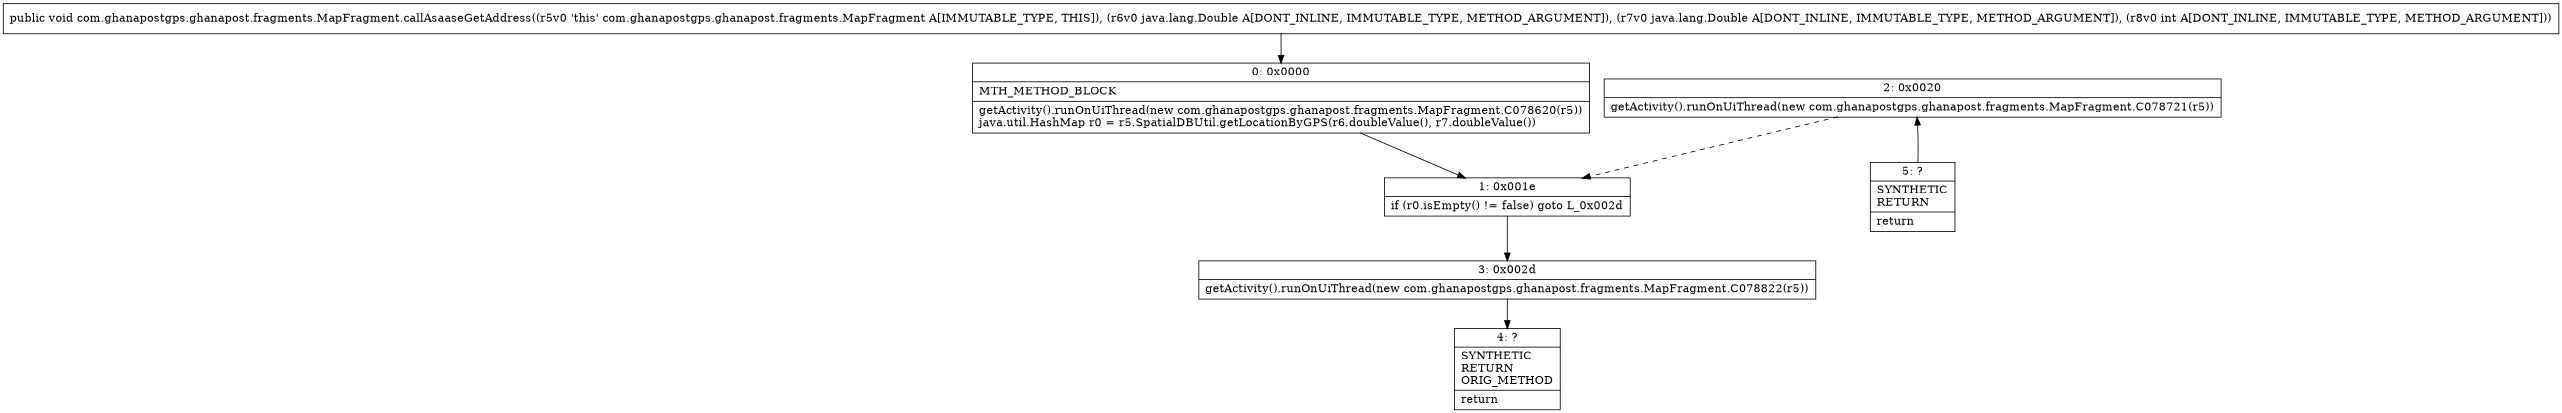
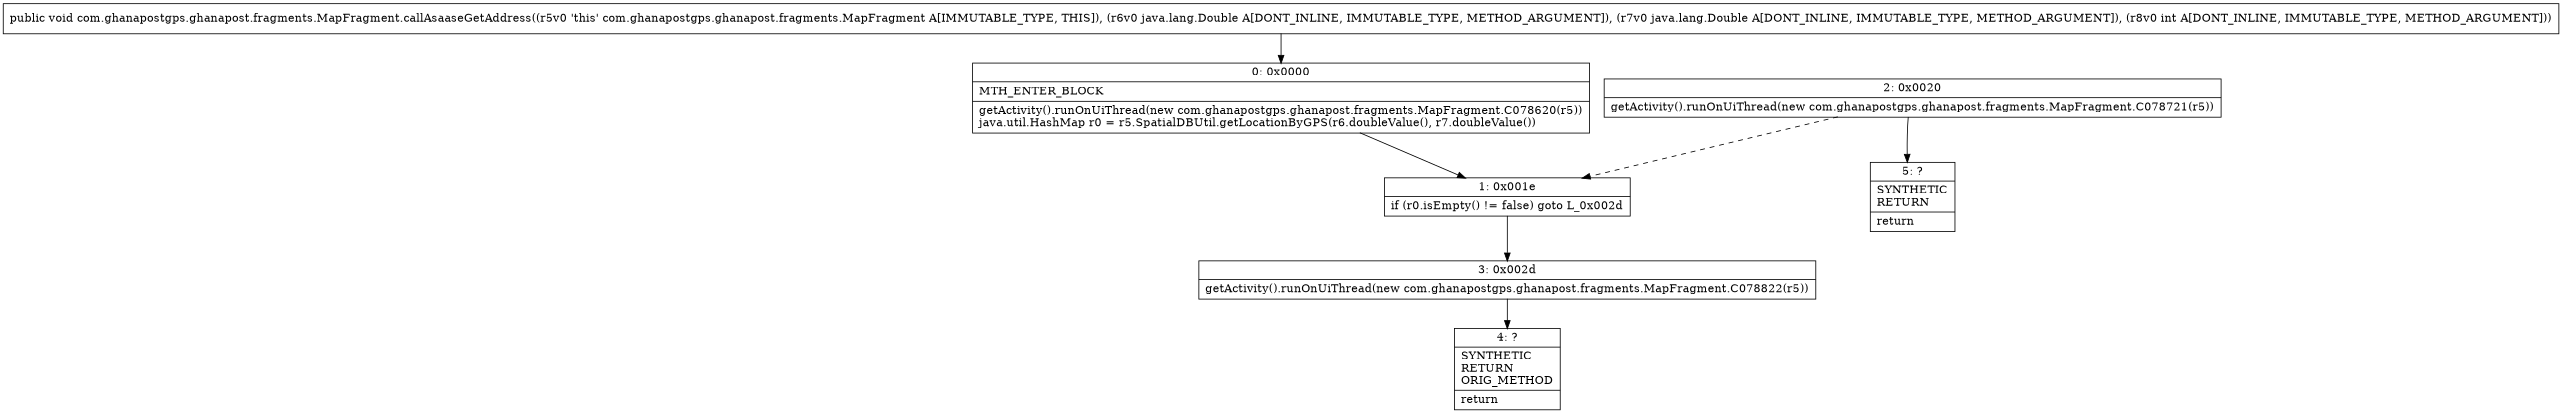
(1048, 91) -> (1042, 91)
(1918, 144) -> (1907, 135)
